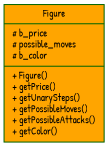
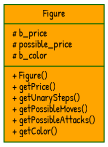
(44, 44) -> (42, 44)
